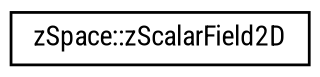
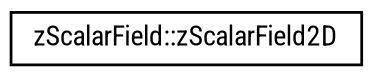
(160, 39) -> (186, 39)
